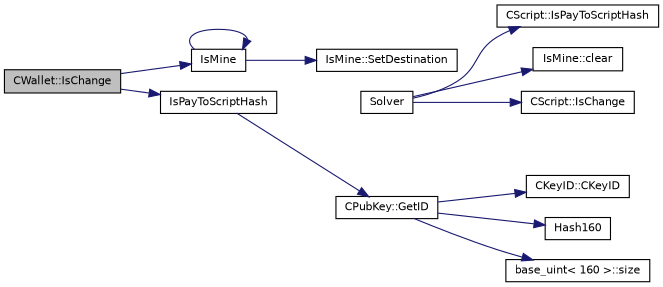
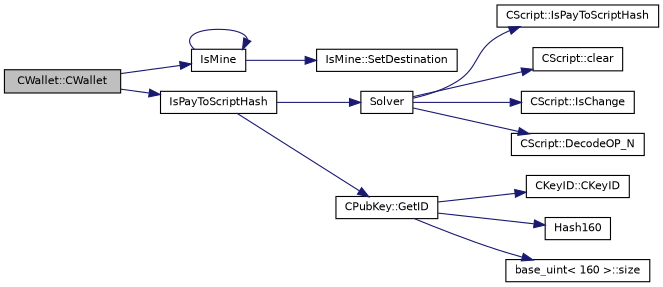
(578, 59) -> (578, 59)
(63, 81) -> (63, 81)
none -> (313, 102)
none -> (578, 144)
